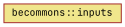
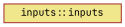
(63, 13) -> (63, 13)
